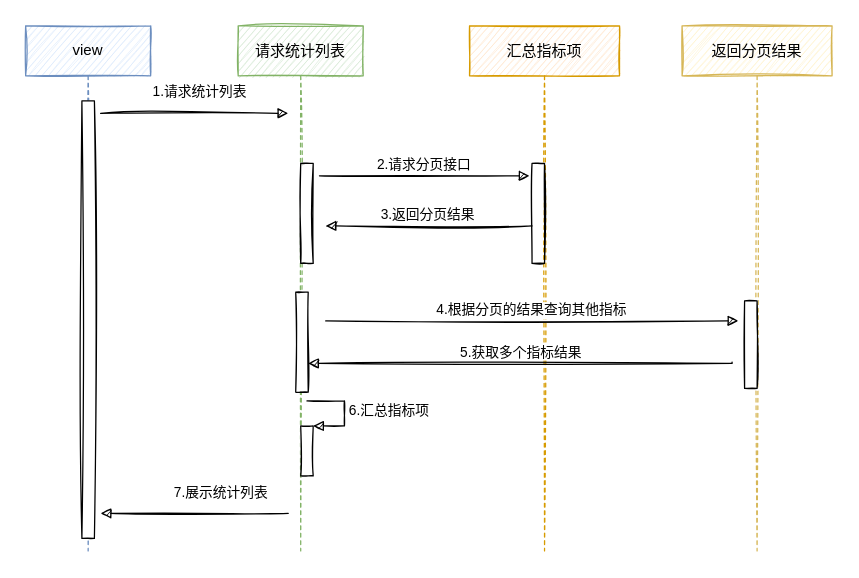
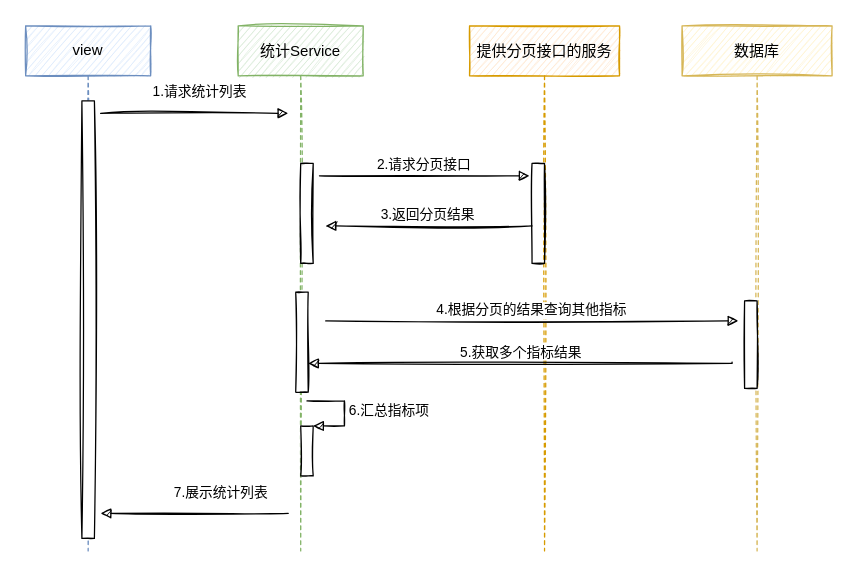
(300, 51) -> (300, 51)
(544, 51) -> (544, 51)
(756, 51) -> (756, 51)
